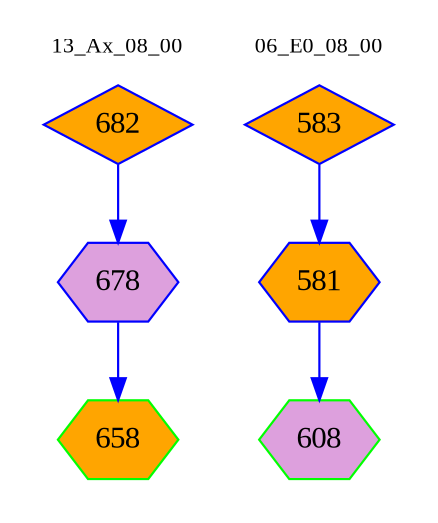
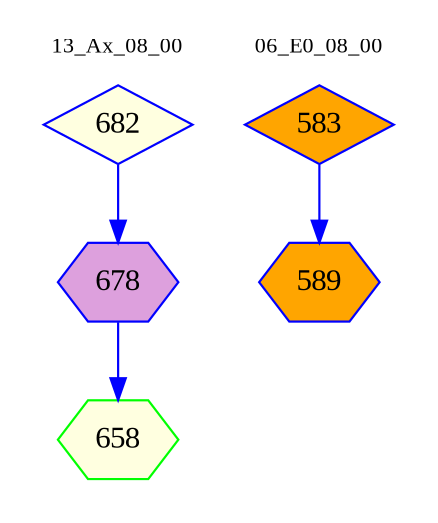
(118, 125) -> (118, 125)
(319, 282) -> (319, 282)
(118, 440) -> (118, 440)
(319, 440) -> none
